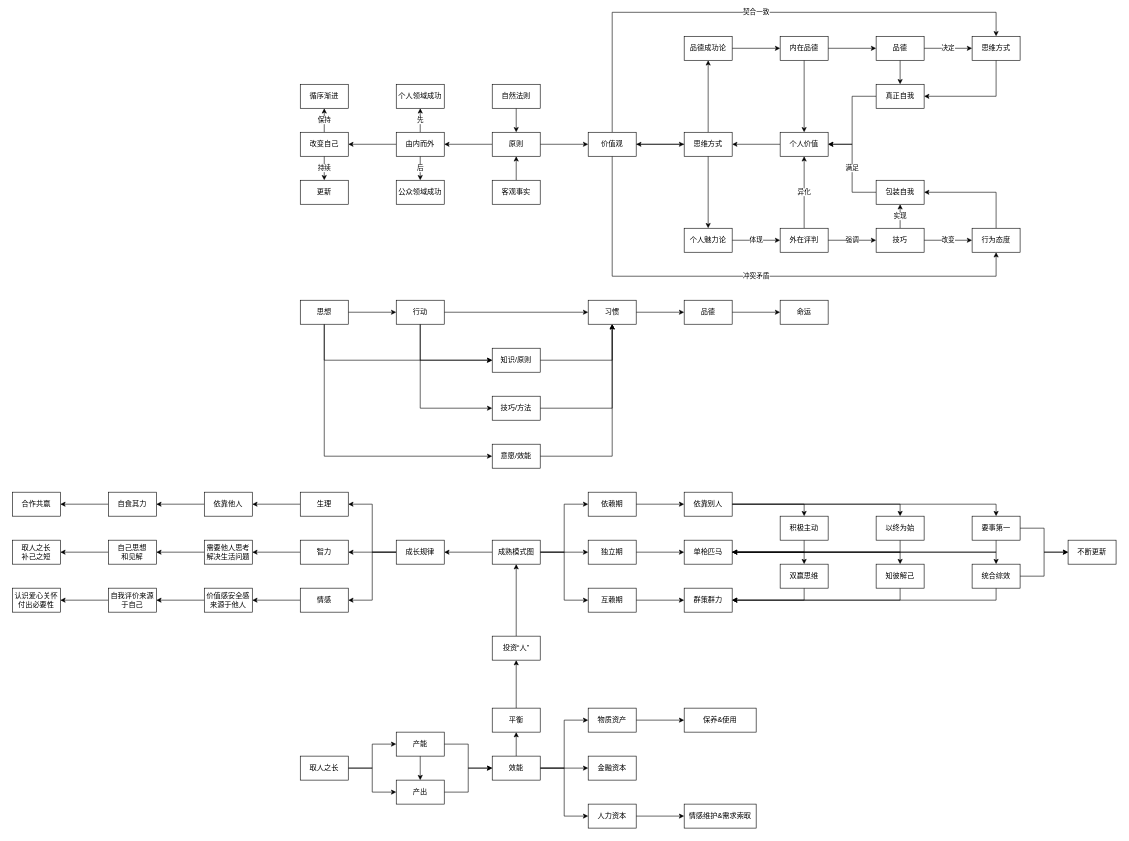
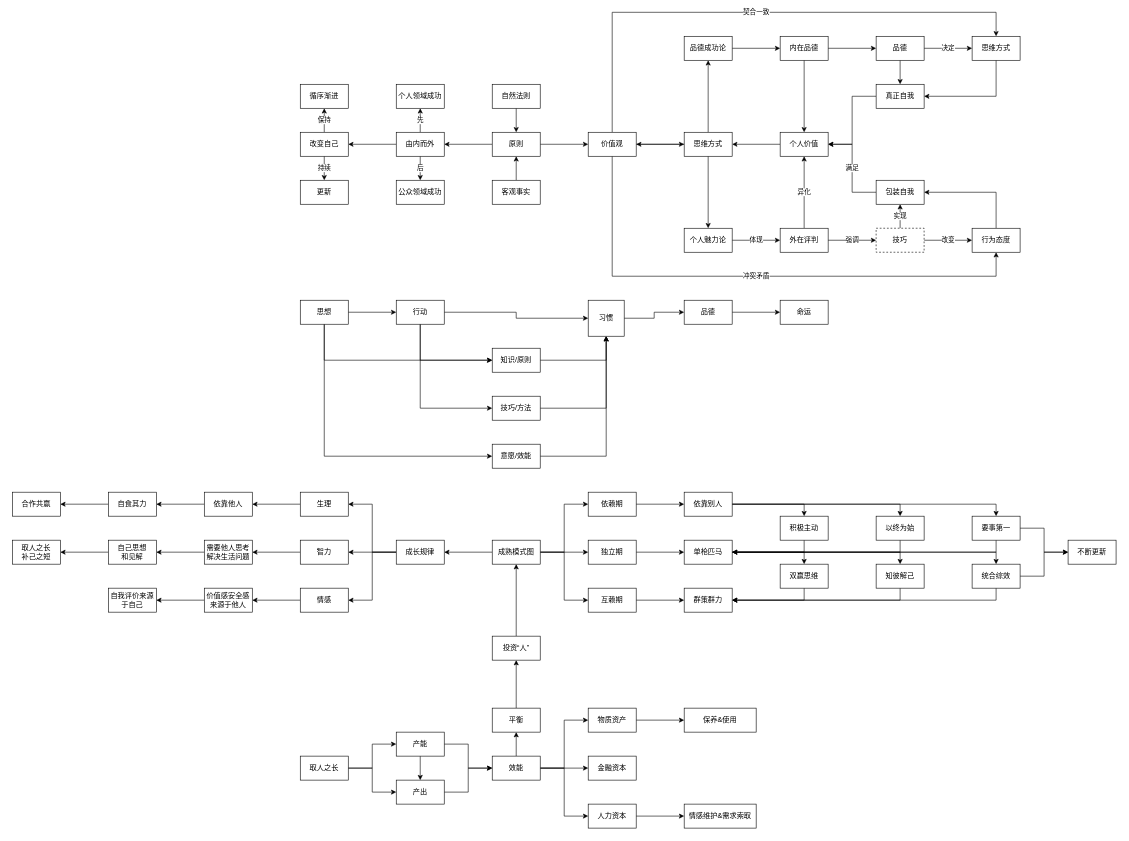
(900, 240) -> (900, 240)
(612, 312) -> (606, 318)
(36, 600) -> none
(65, 600) -> none
